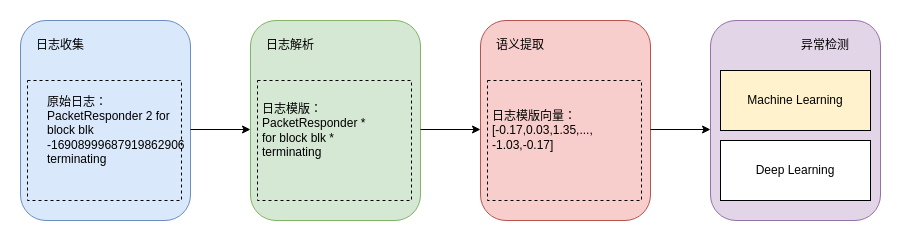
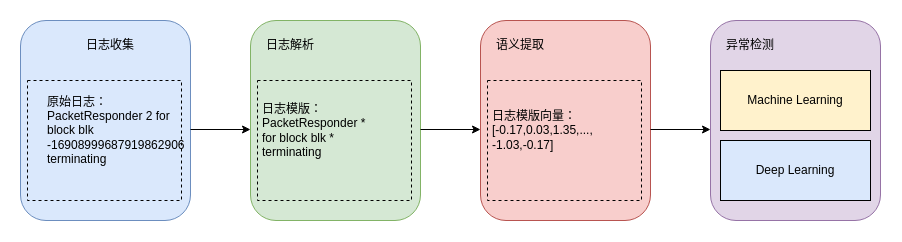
(61, 46) -> (111, 46)
(826, 46) -> (751, 46)
(796, 171) -> (796, 171)
